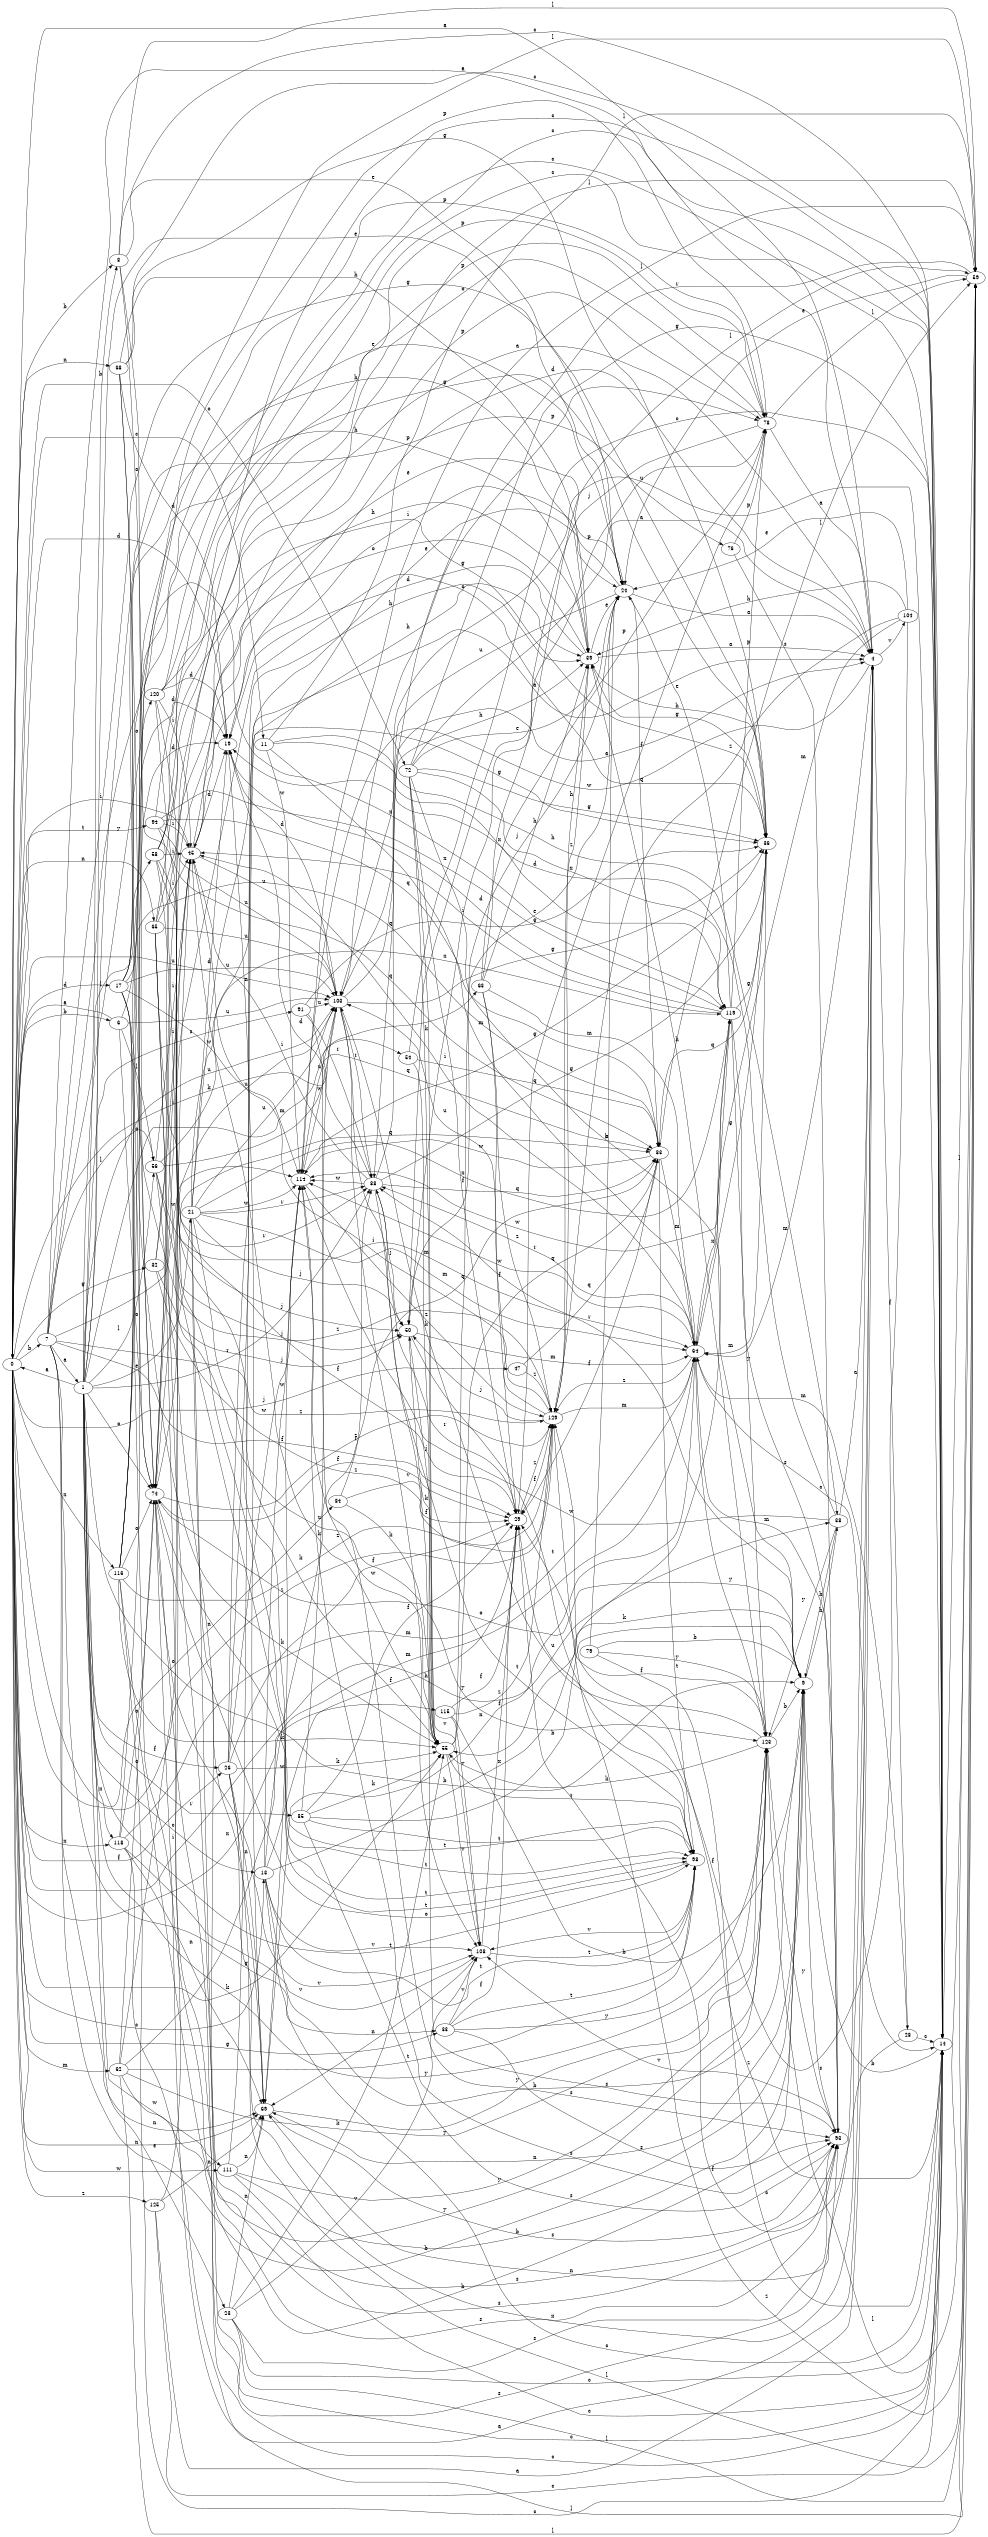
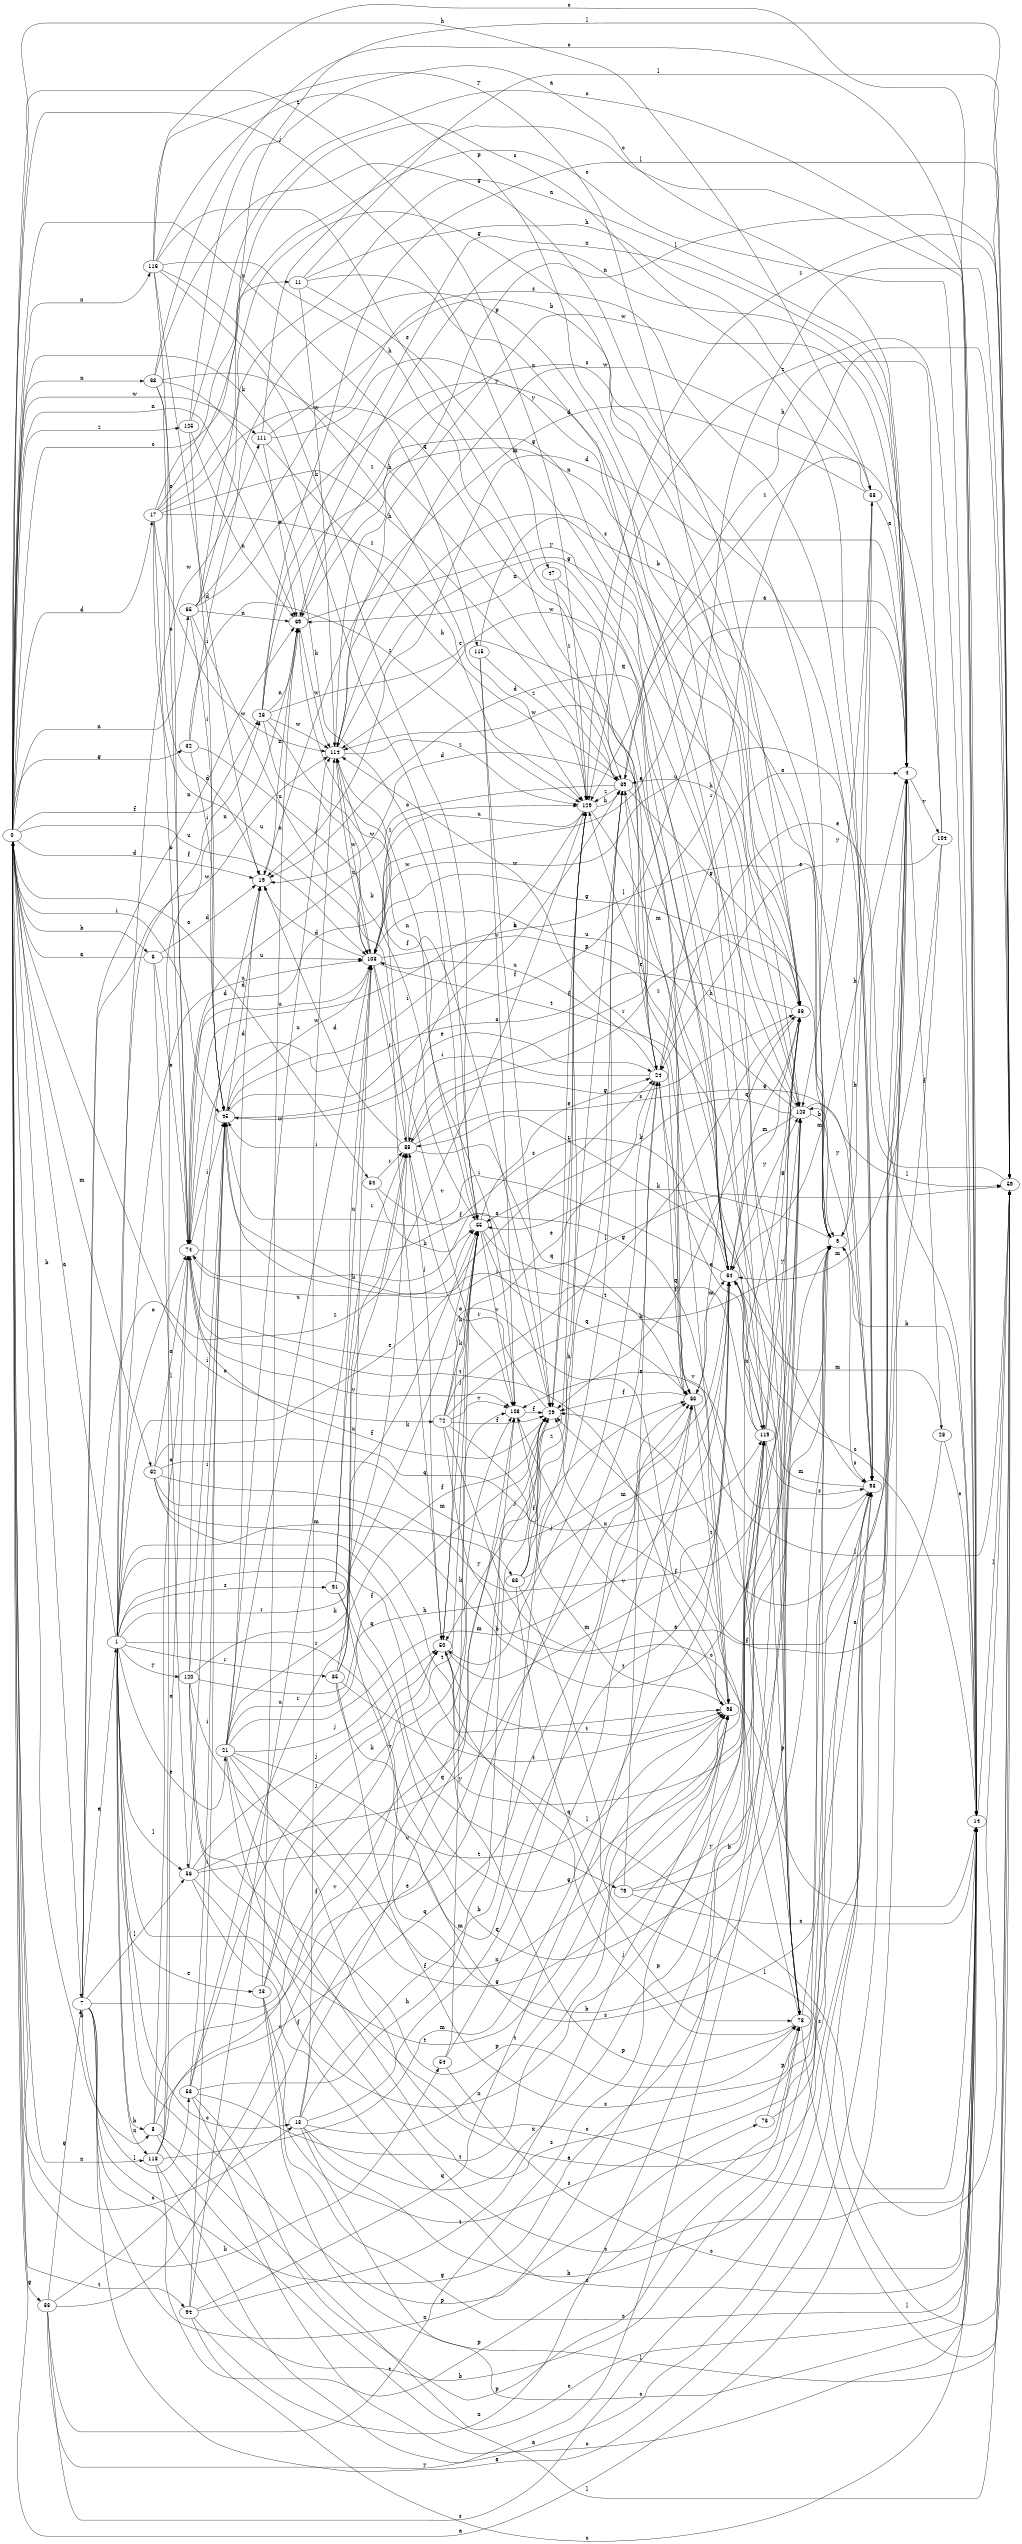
(677, 326) -> (711, 1655)
none -> (383, 1659)
(80, 1812) -> (64, 2157)
